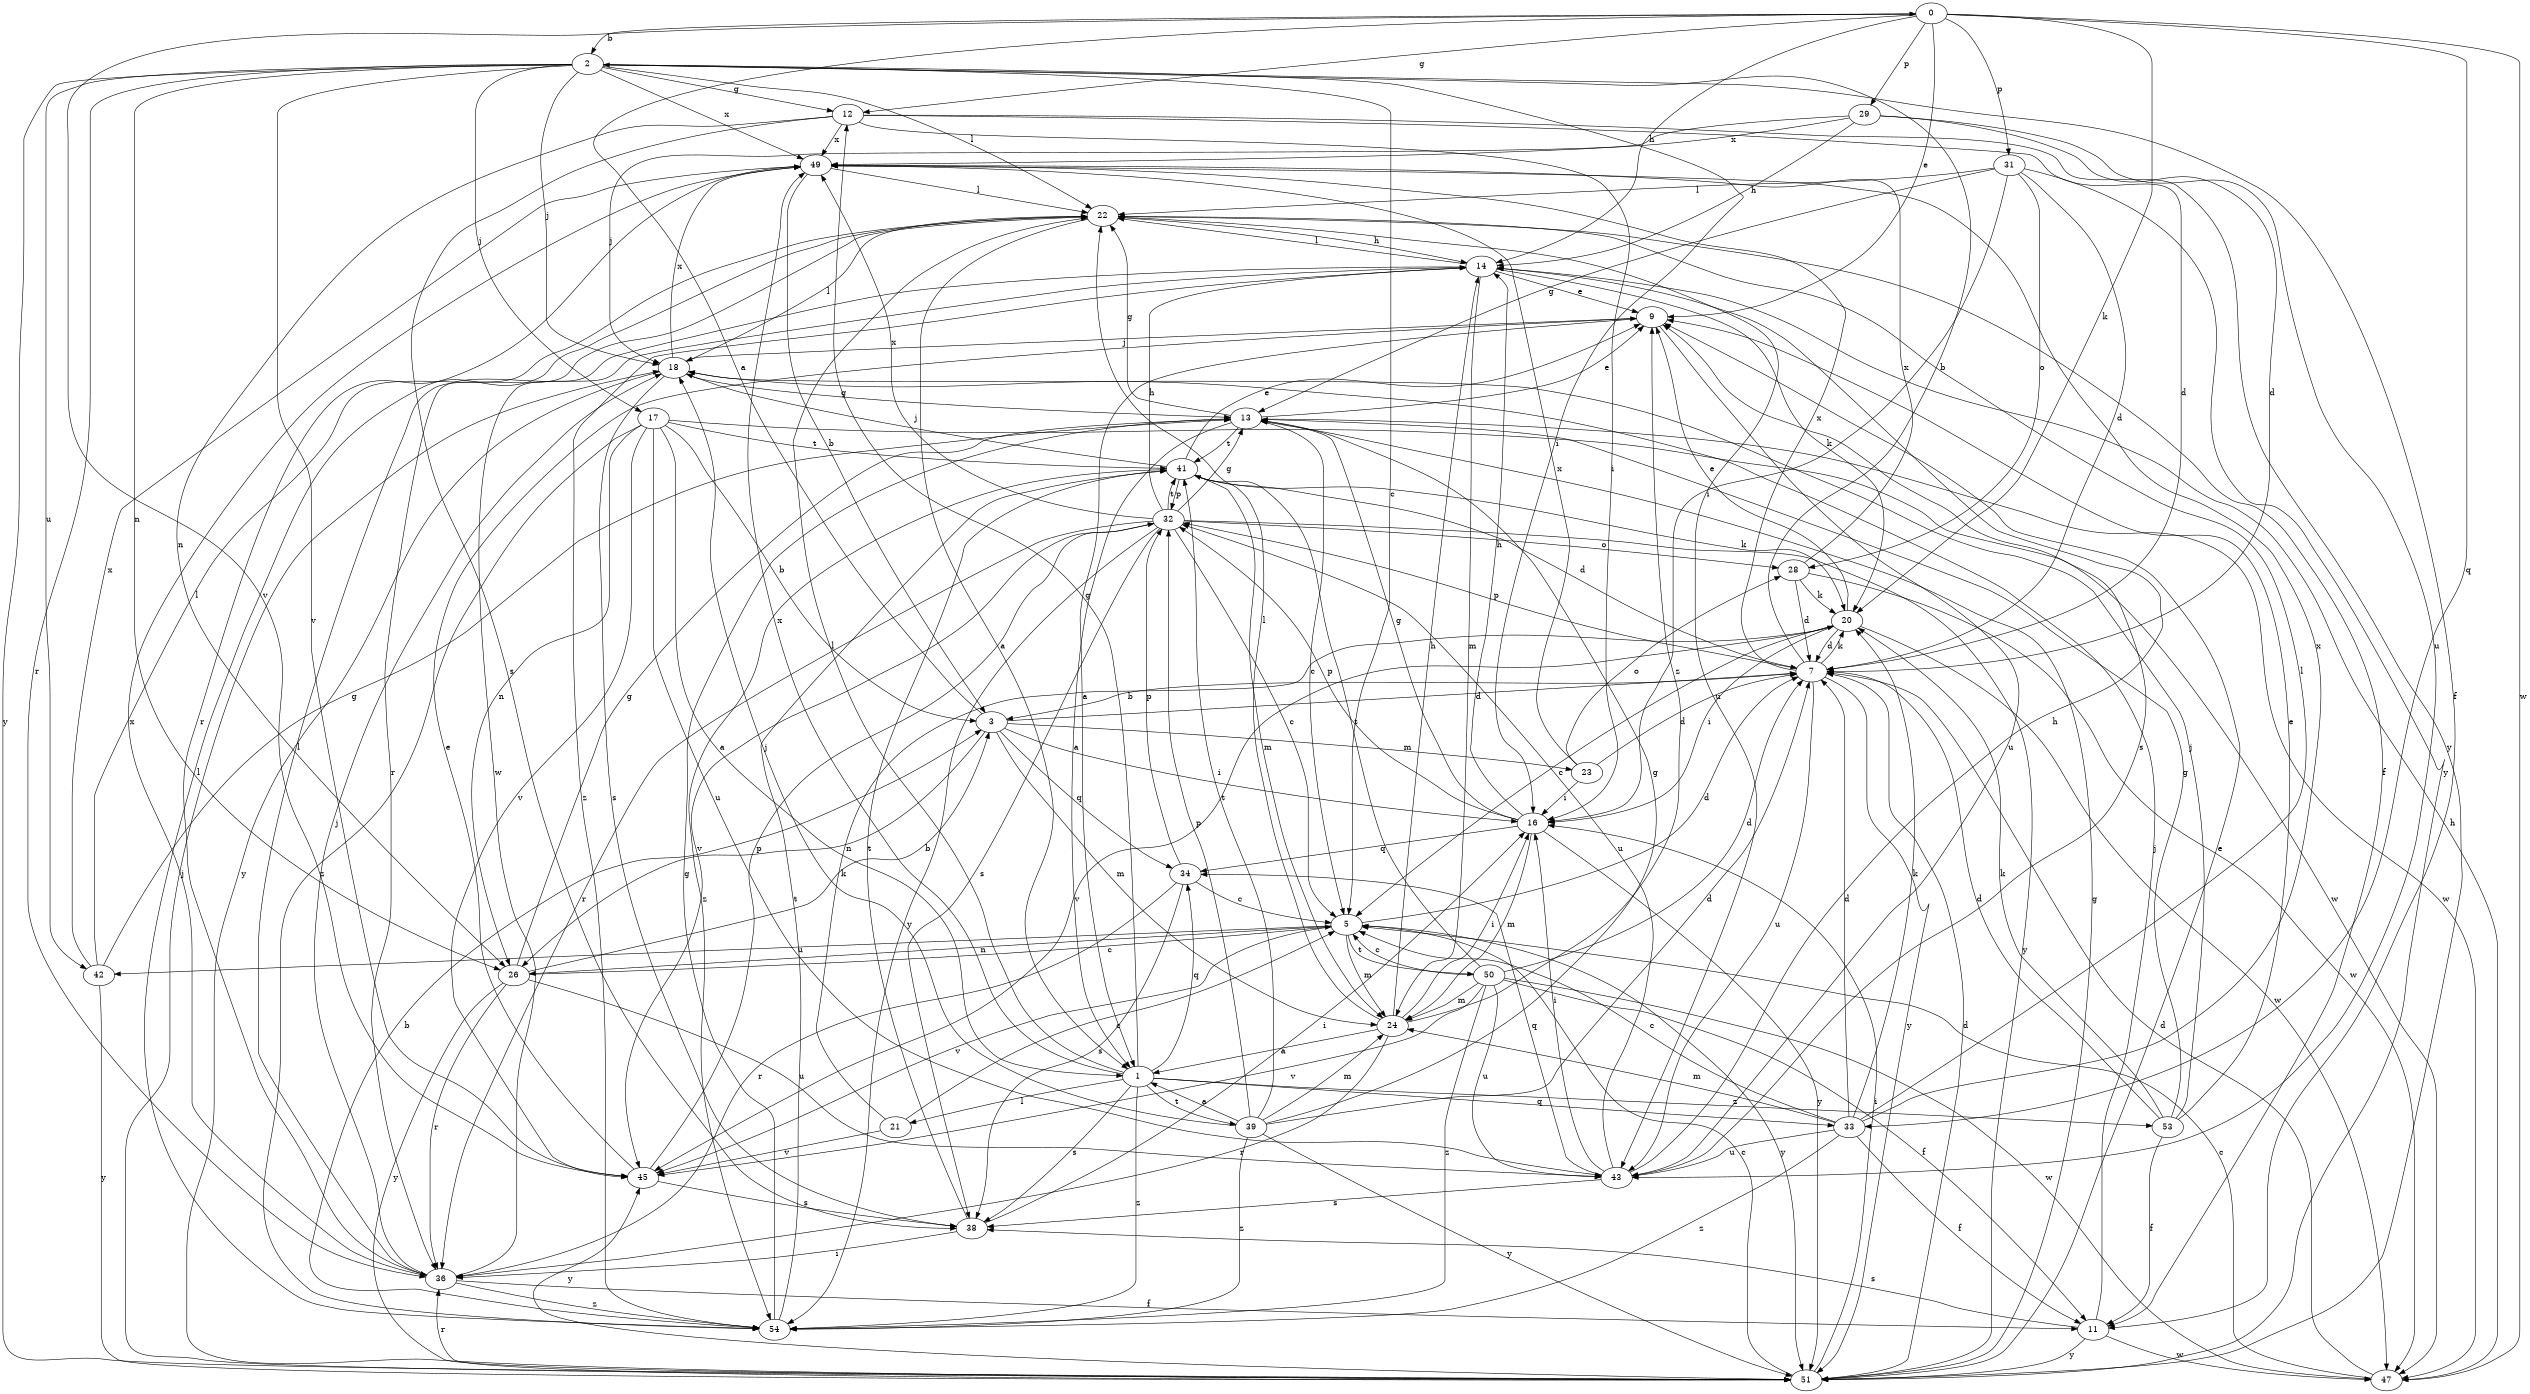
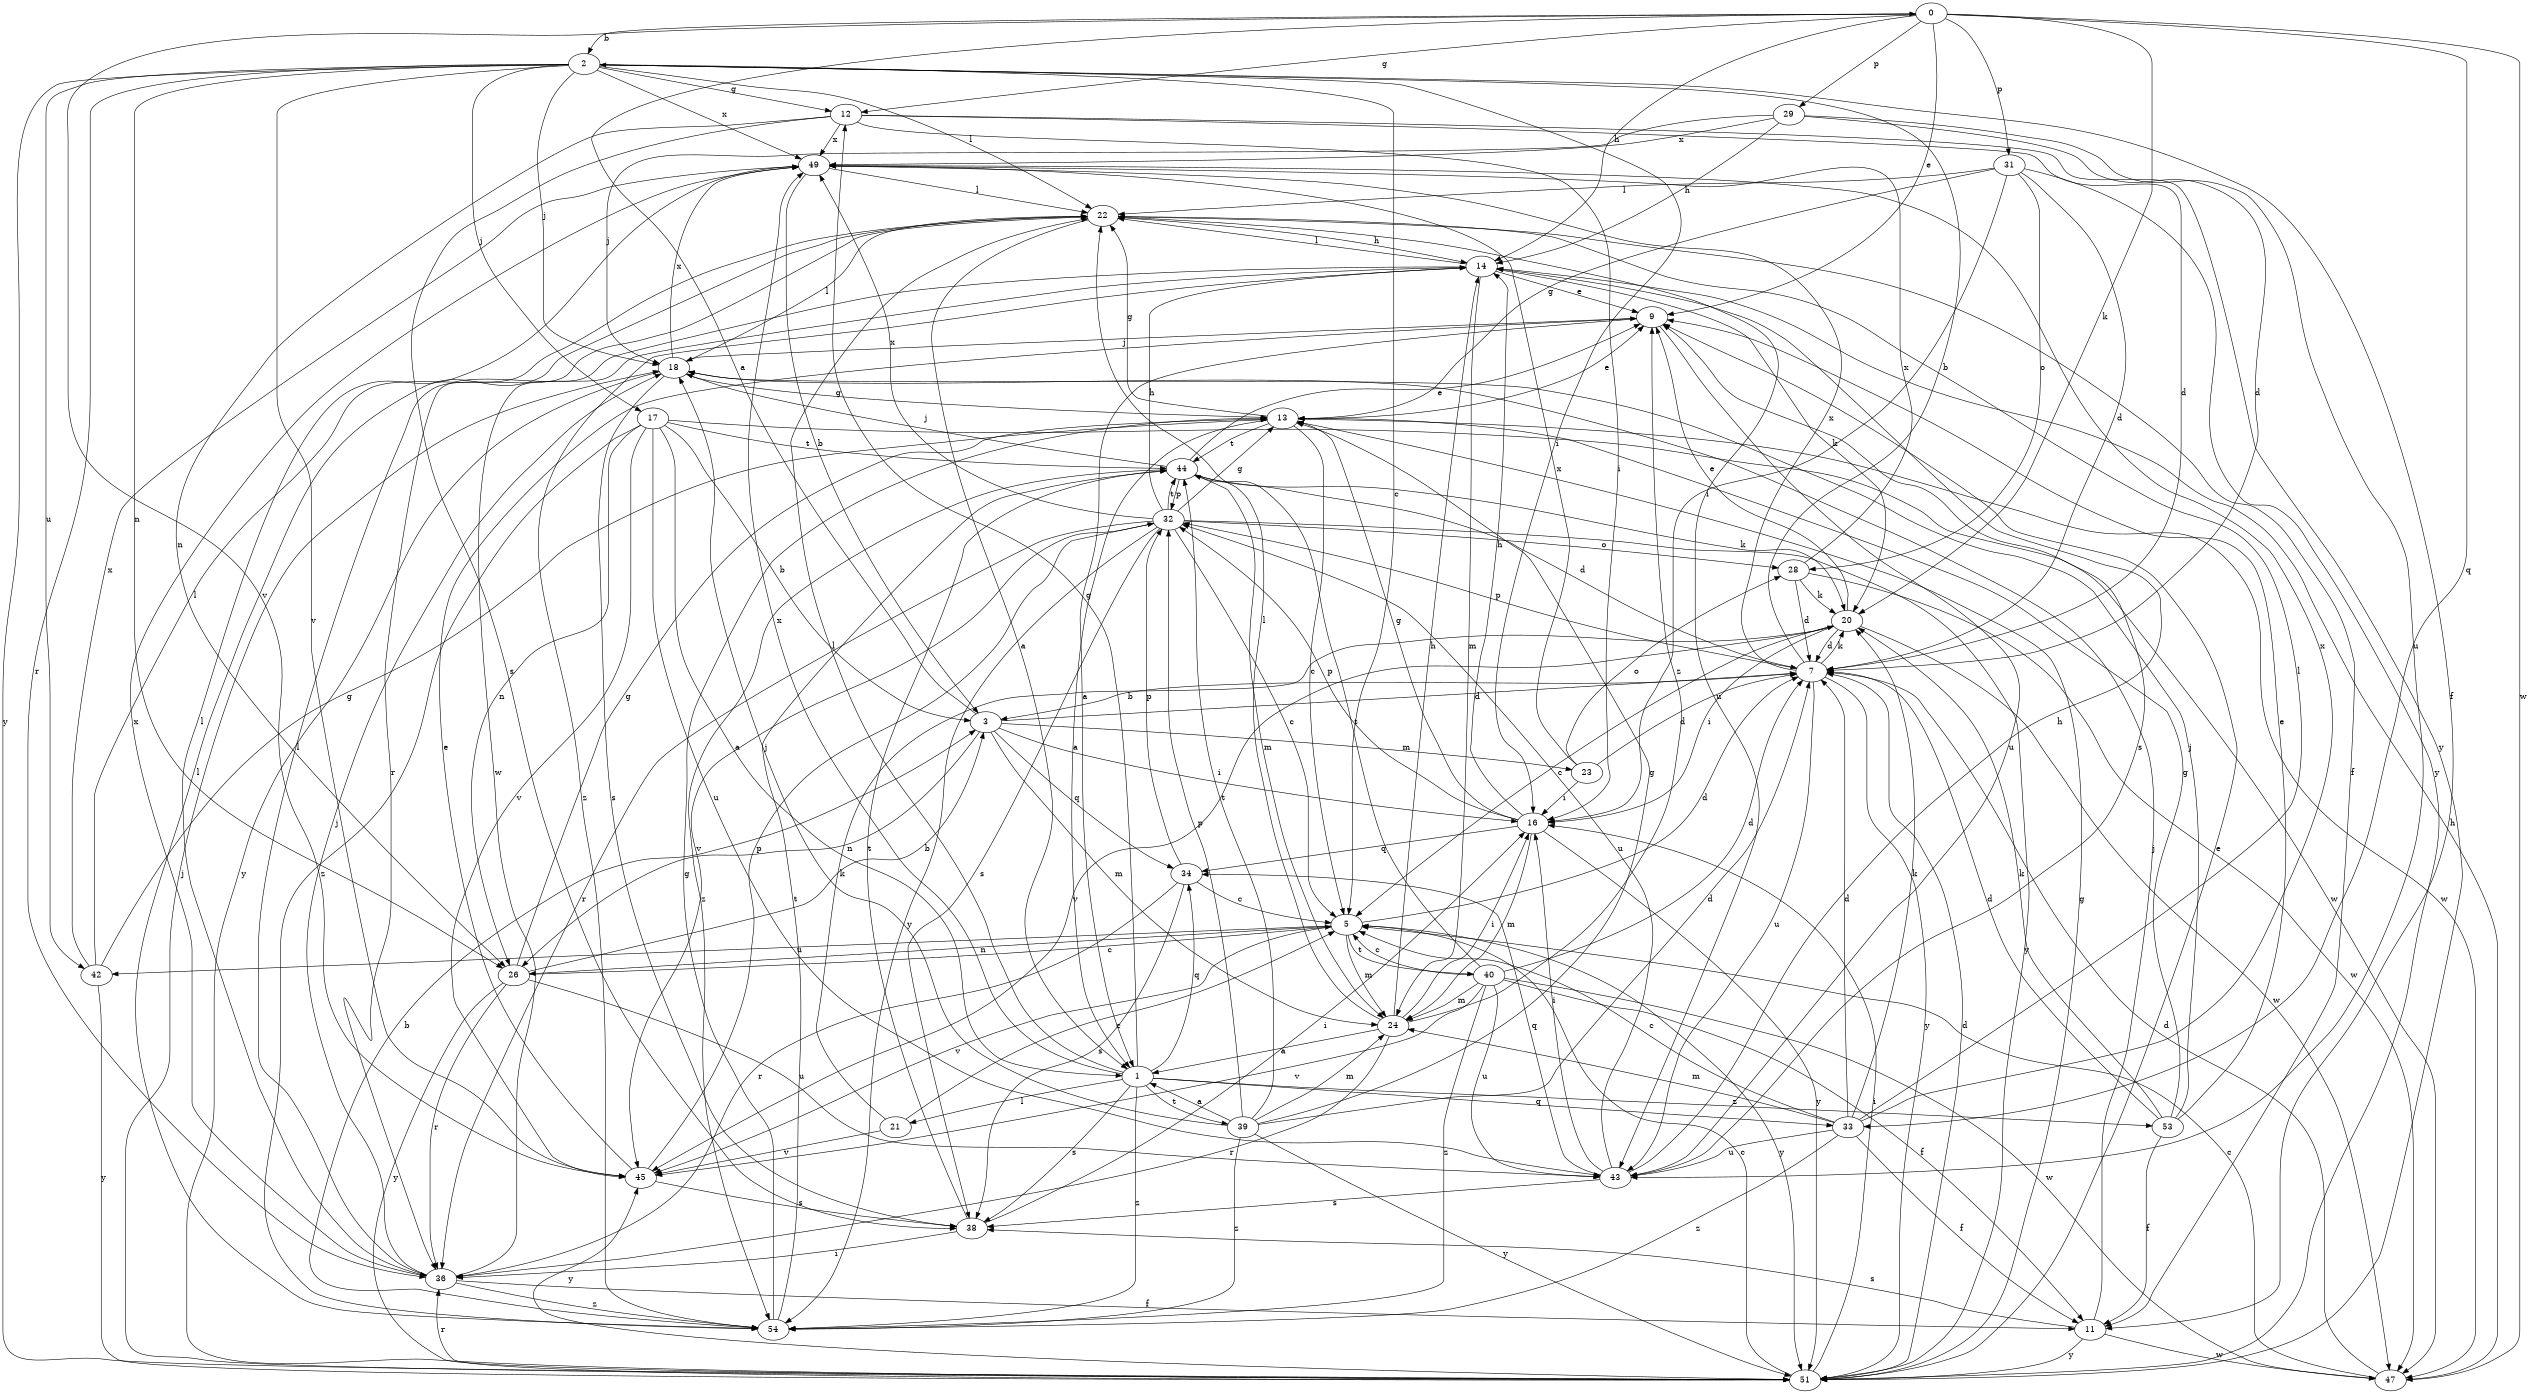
(1182, 469) -> (1182, 469)
(212, 715) -> (209, 723)
(202, 722) -> (202, 722)
(1489, 975) -> (1489, 975)
